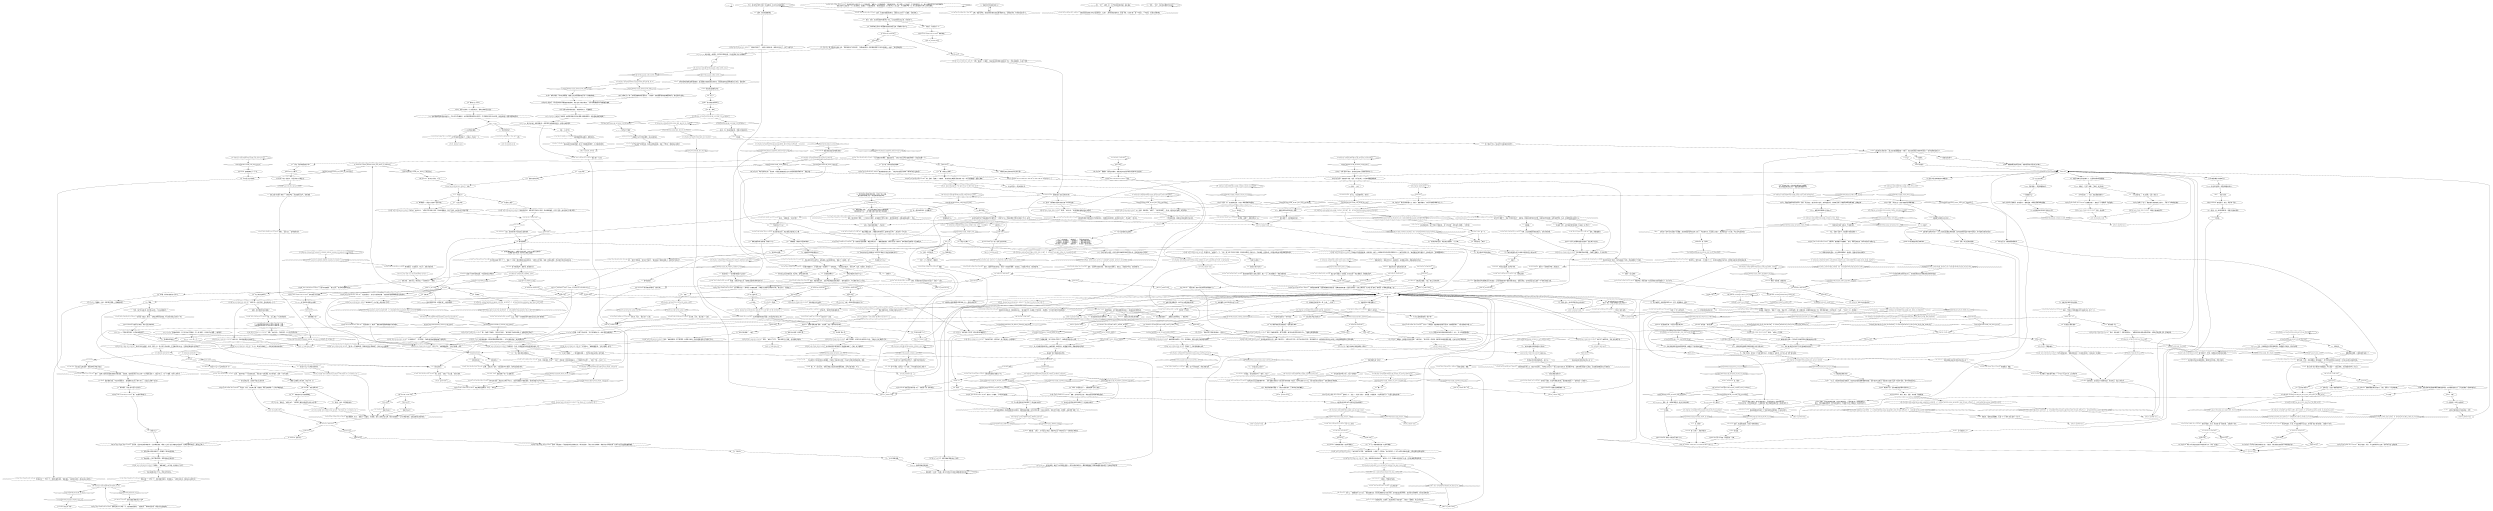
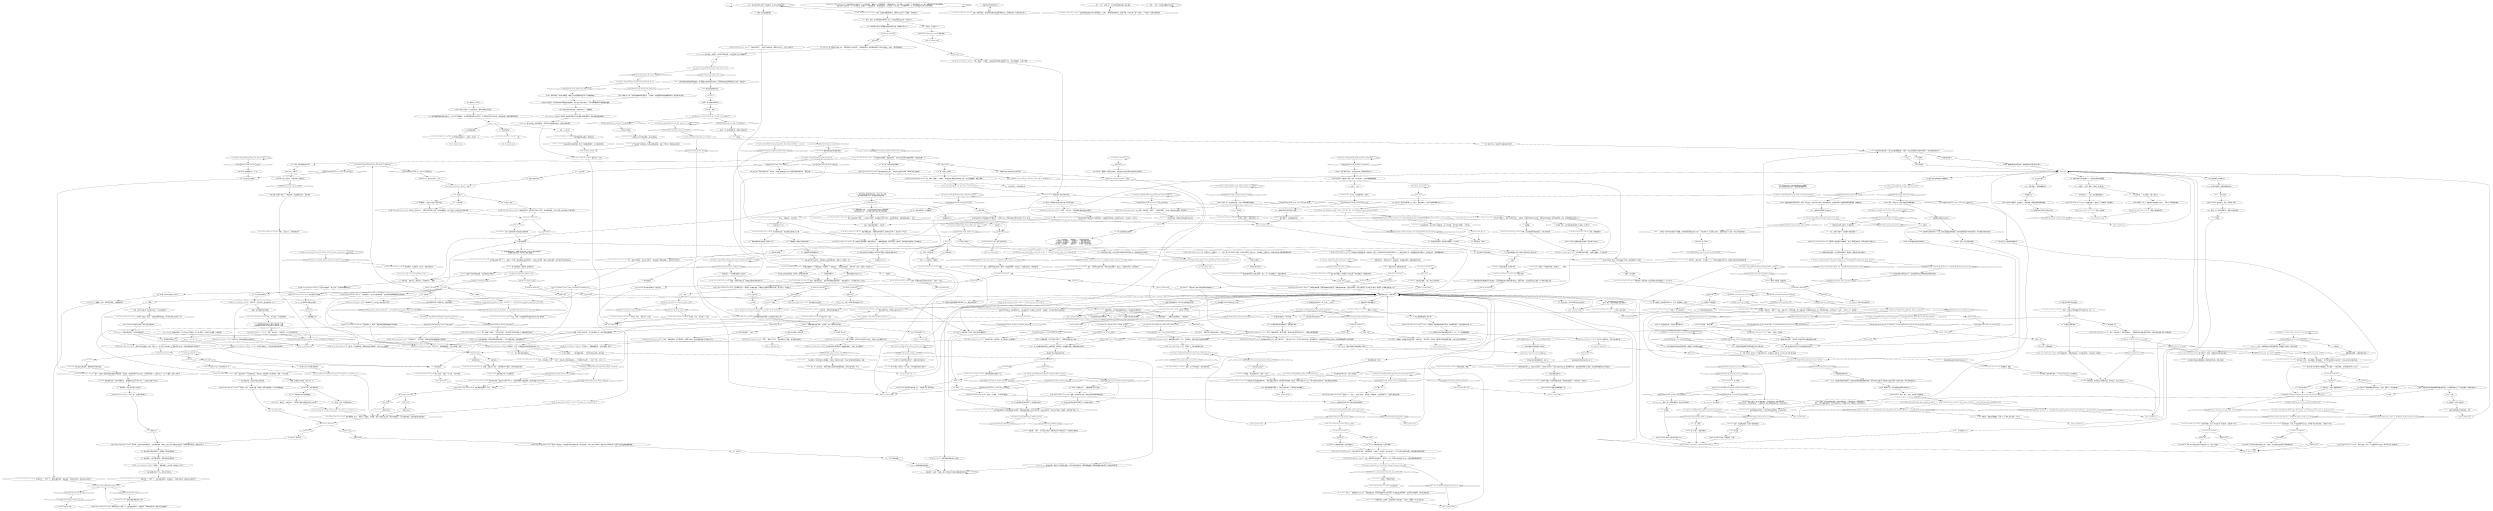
(1387, 295) -> (1387, 295)
none -> (1709, 302)
